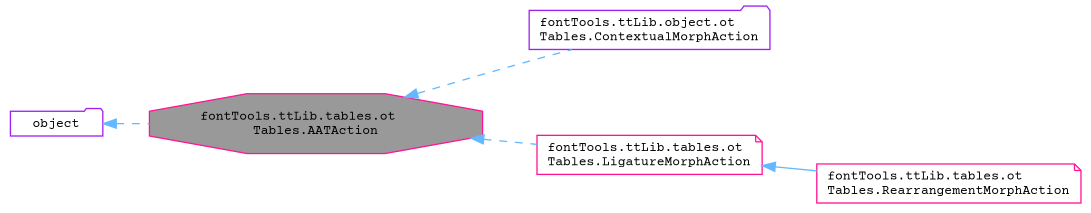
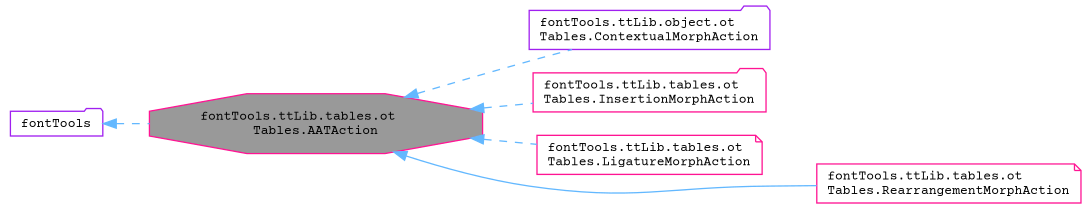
none -> (650, 92)
(57, 124) -> (57, 124)
(796, 169) -> (609, 193)
